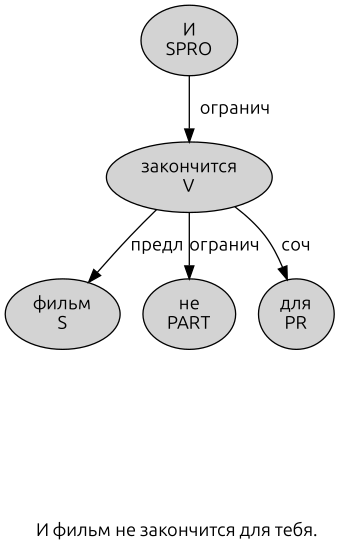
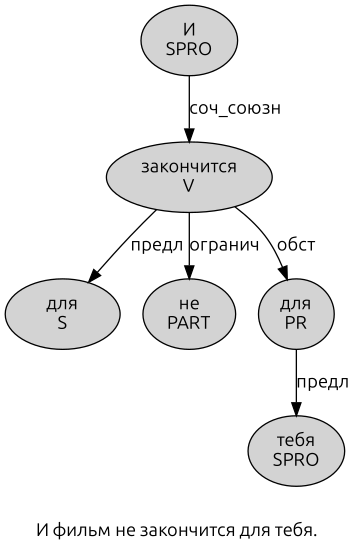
(236, 109) -> (236, 109)
(296, 246) -> (296, 246)
(63, 314) -> (63, 314)
none -> (296, 451)
